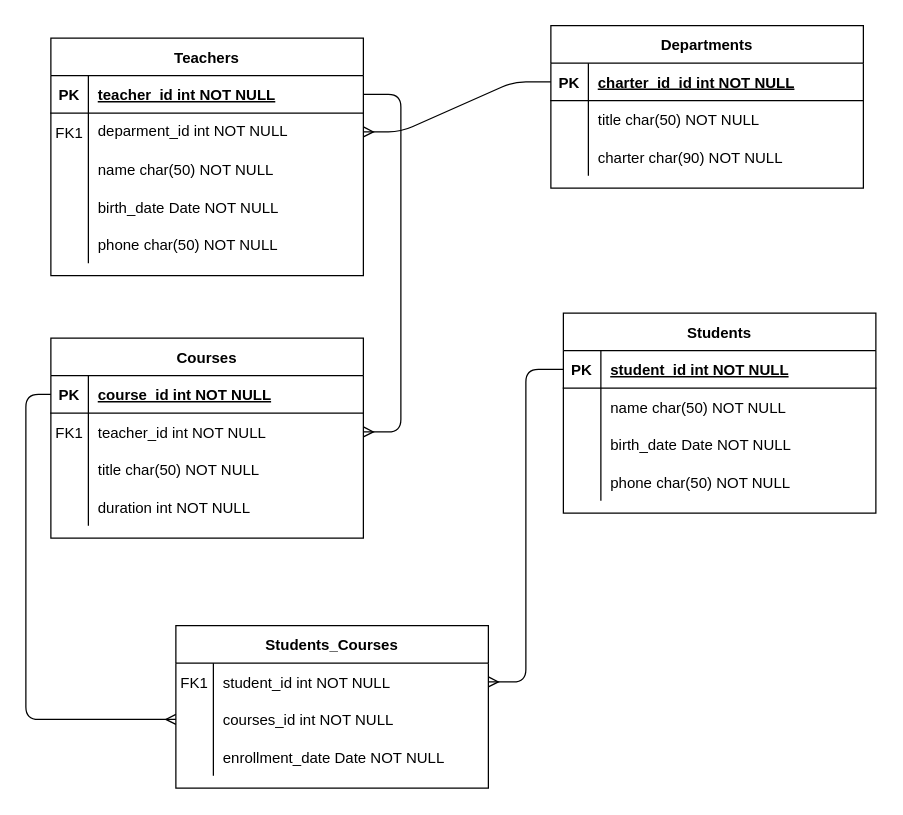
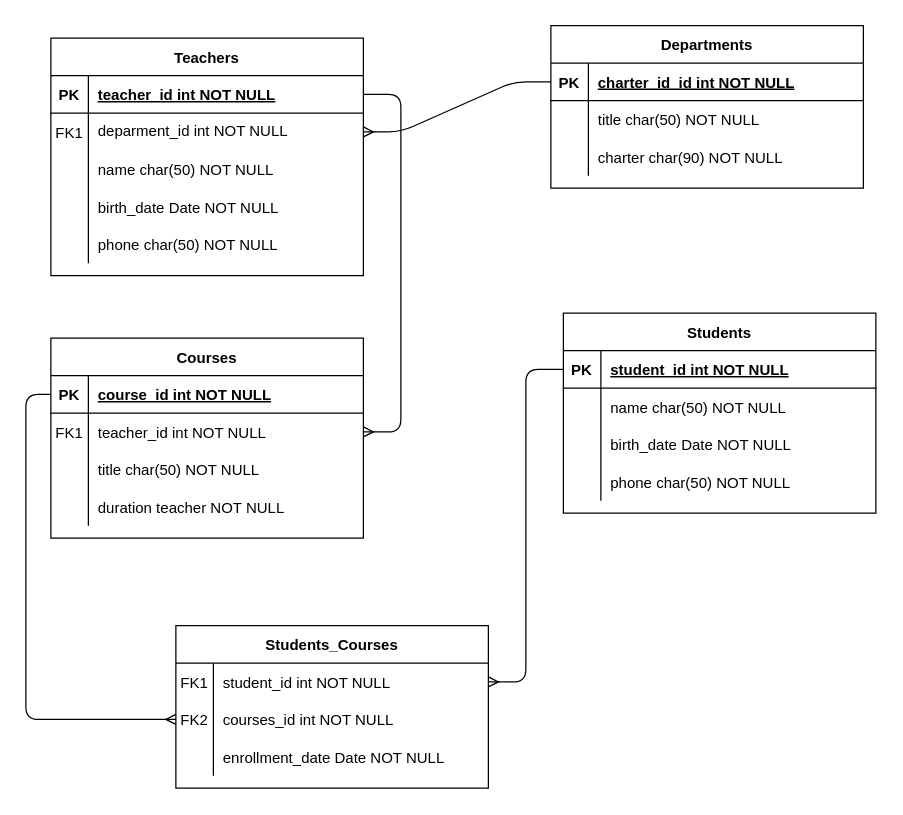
(176, 508) -> (195, 508)
none -> (194, 719)
